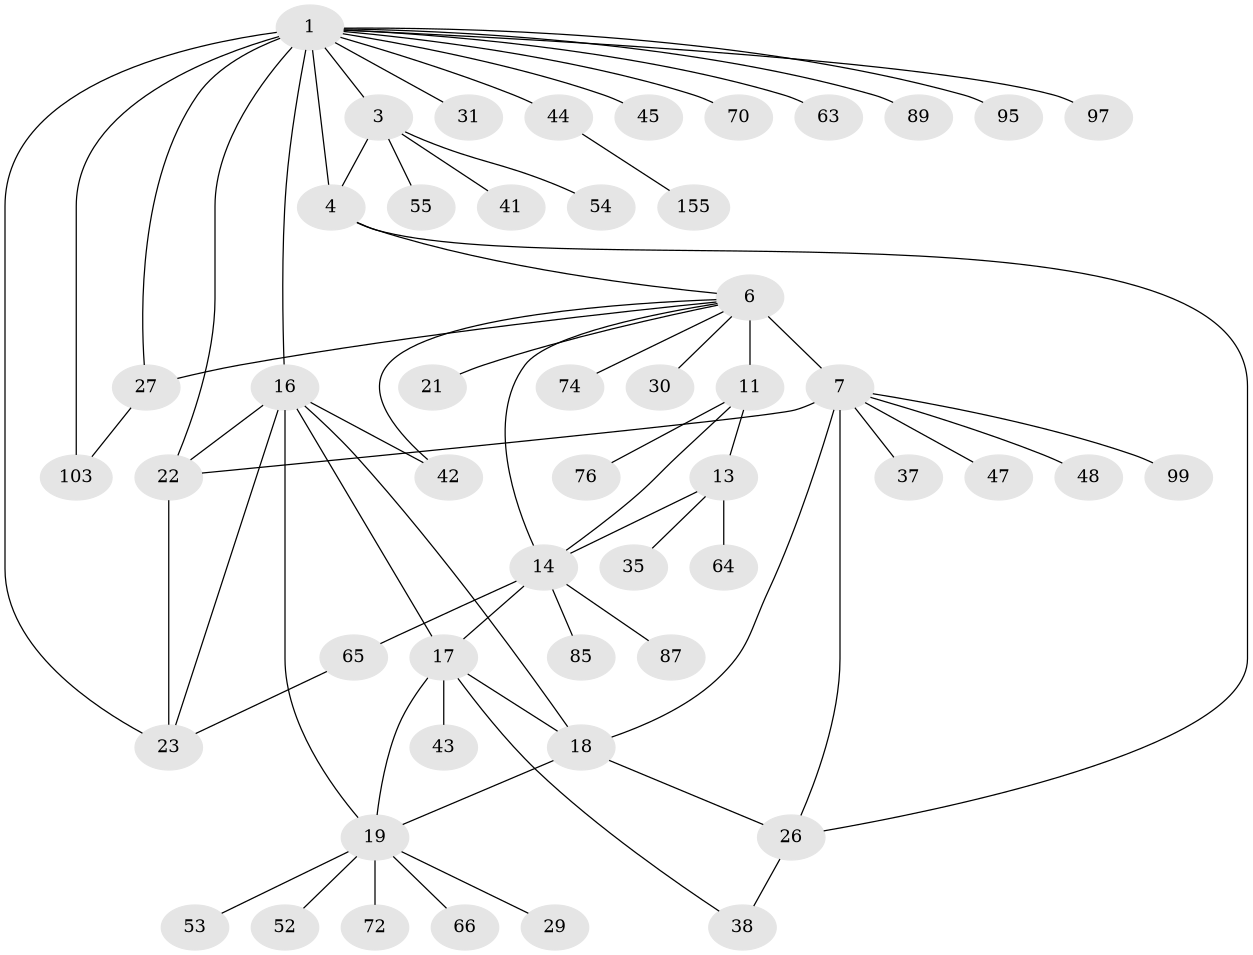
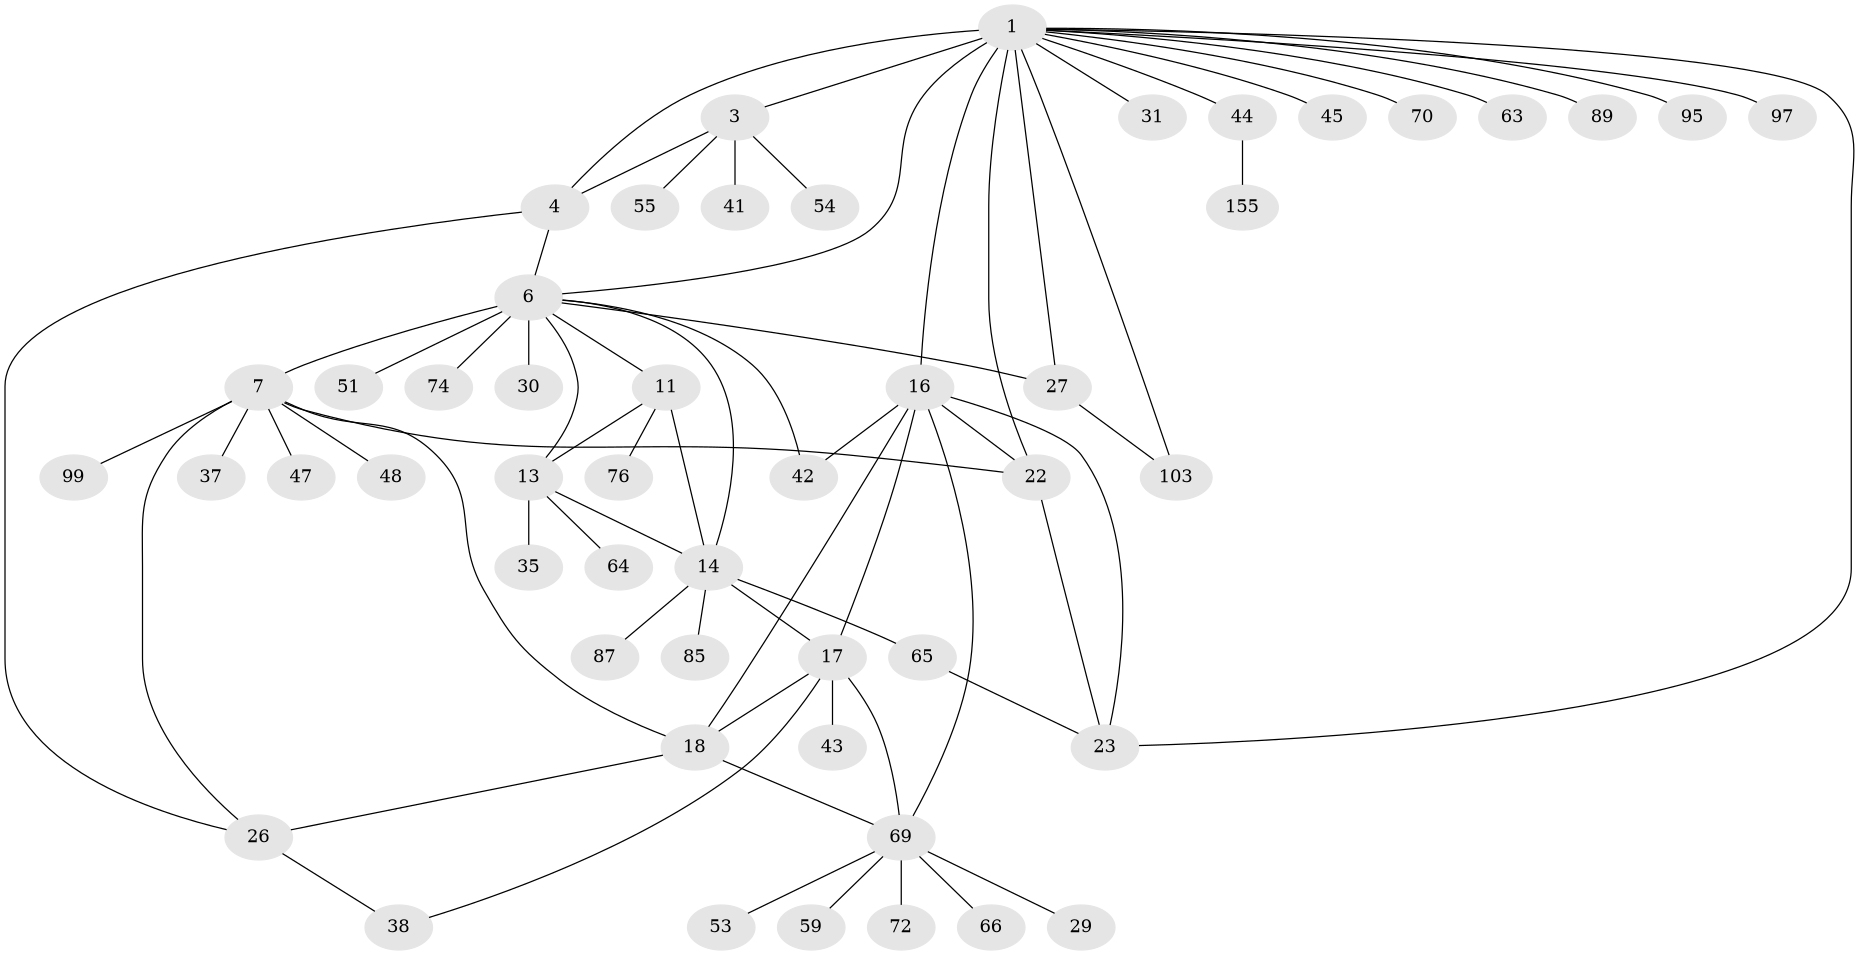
none -> (832, 249)
(432, 388) -> (349, 388)
none -> (578, 388)
(375, 838) -> (901, 838)
(285, 928) -> (811, 928)
